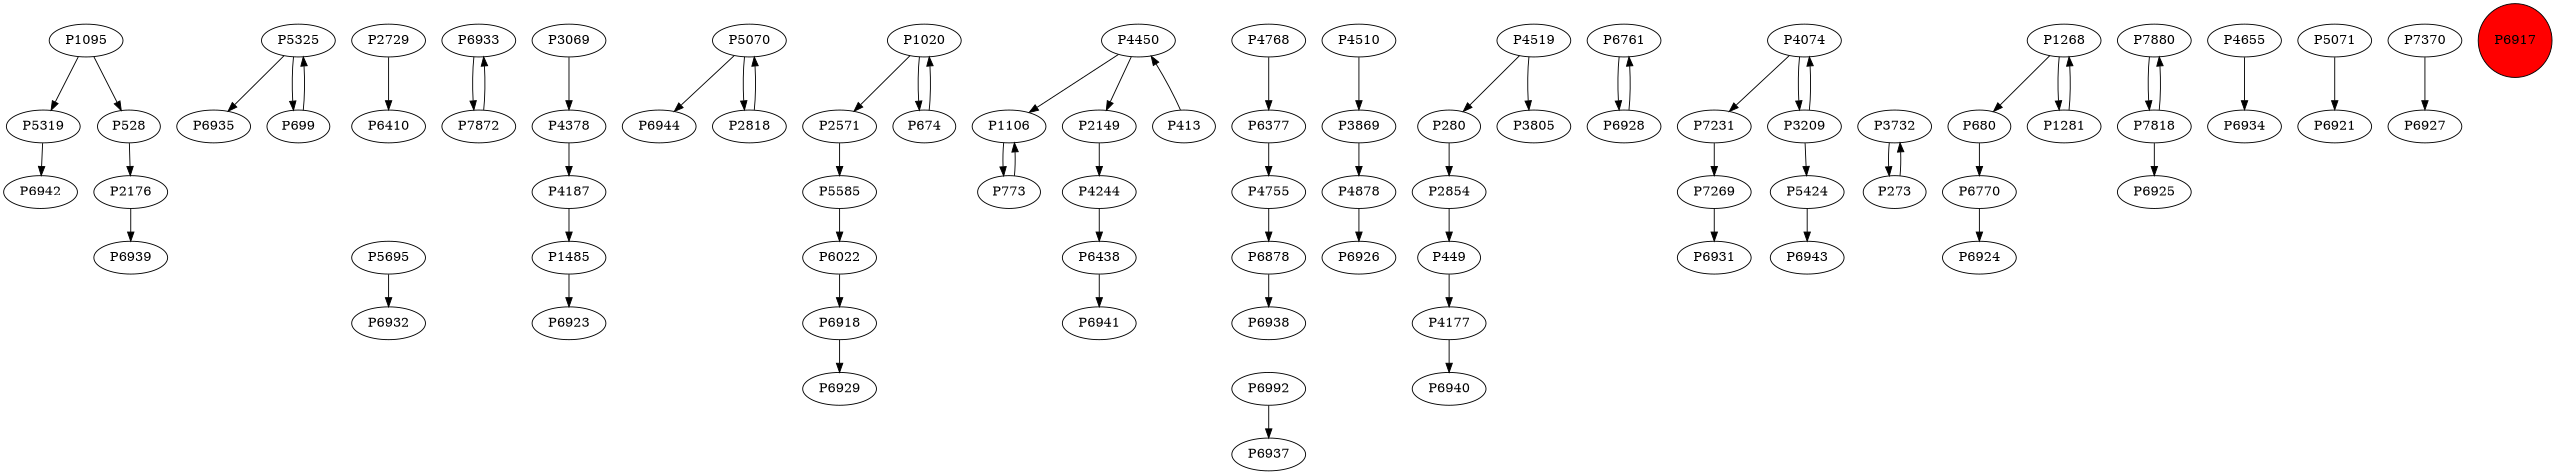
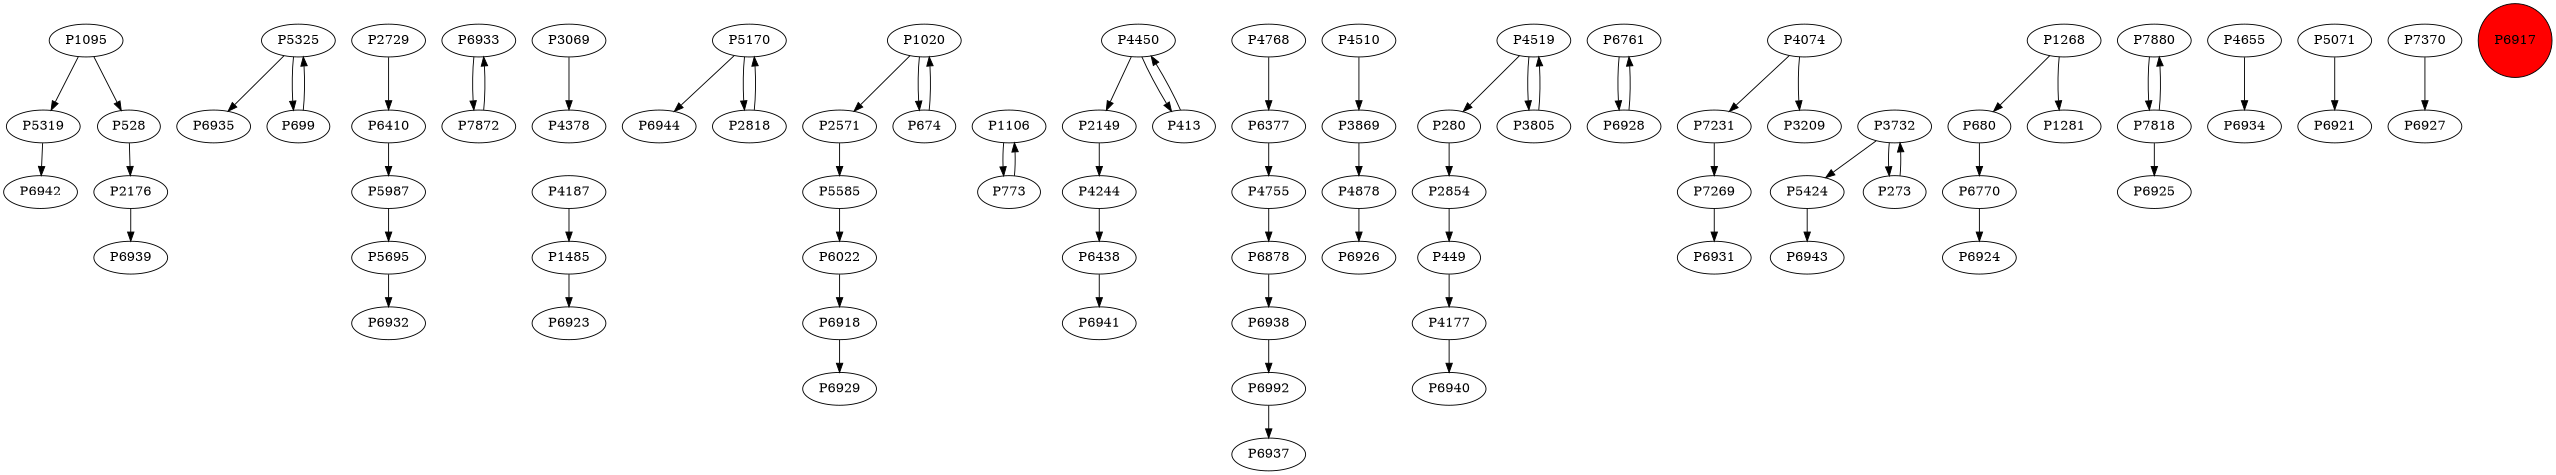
(749, 41) -> (749, 41)
(1078, 81) -> (1153, 80)
none -> (1540, 88)
(1811, 88) -> none
(2070, 88) -> none
(569, 155) -> none
(1806, 155) -> (1855, 156)
none -> (389, 192)
none -> (1269, 352)
